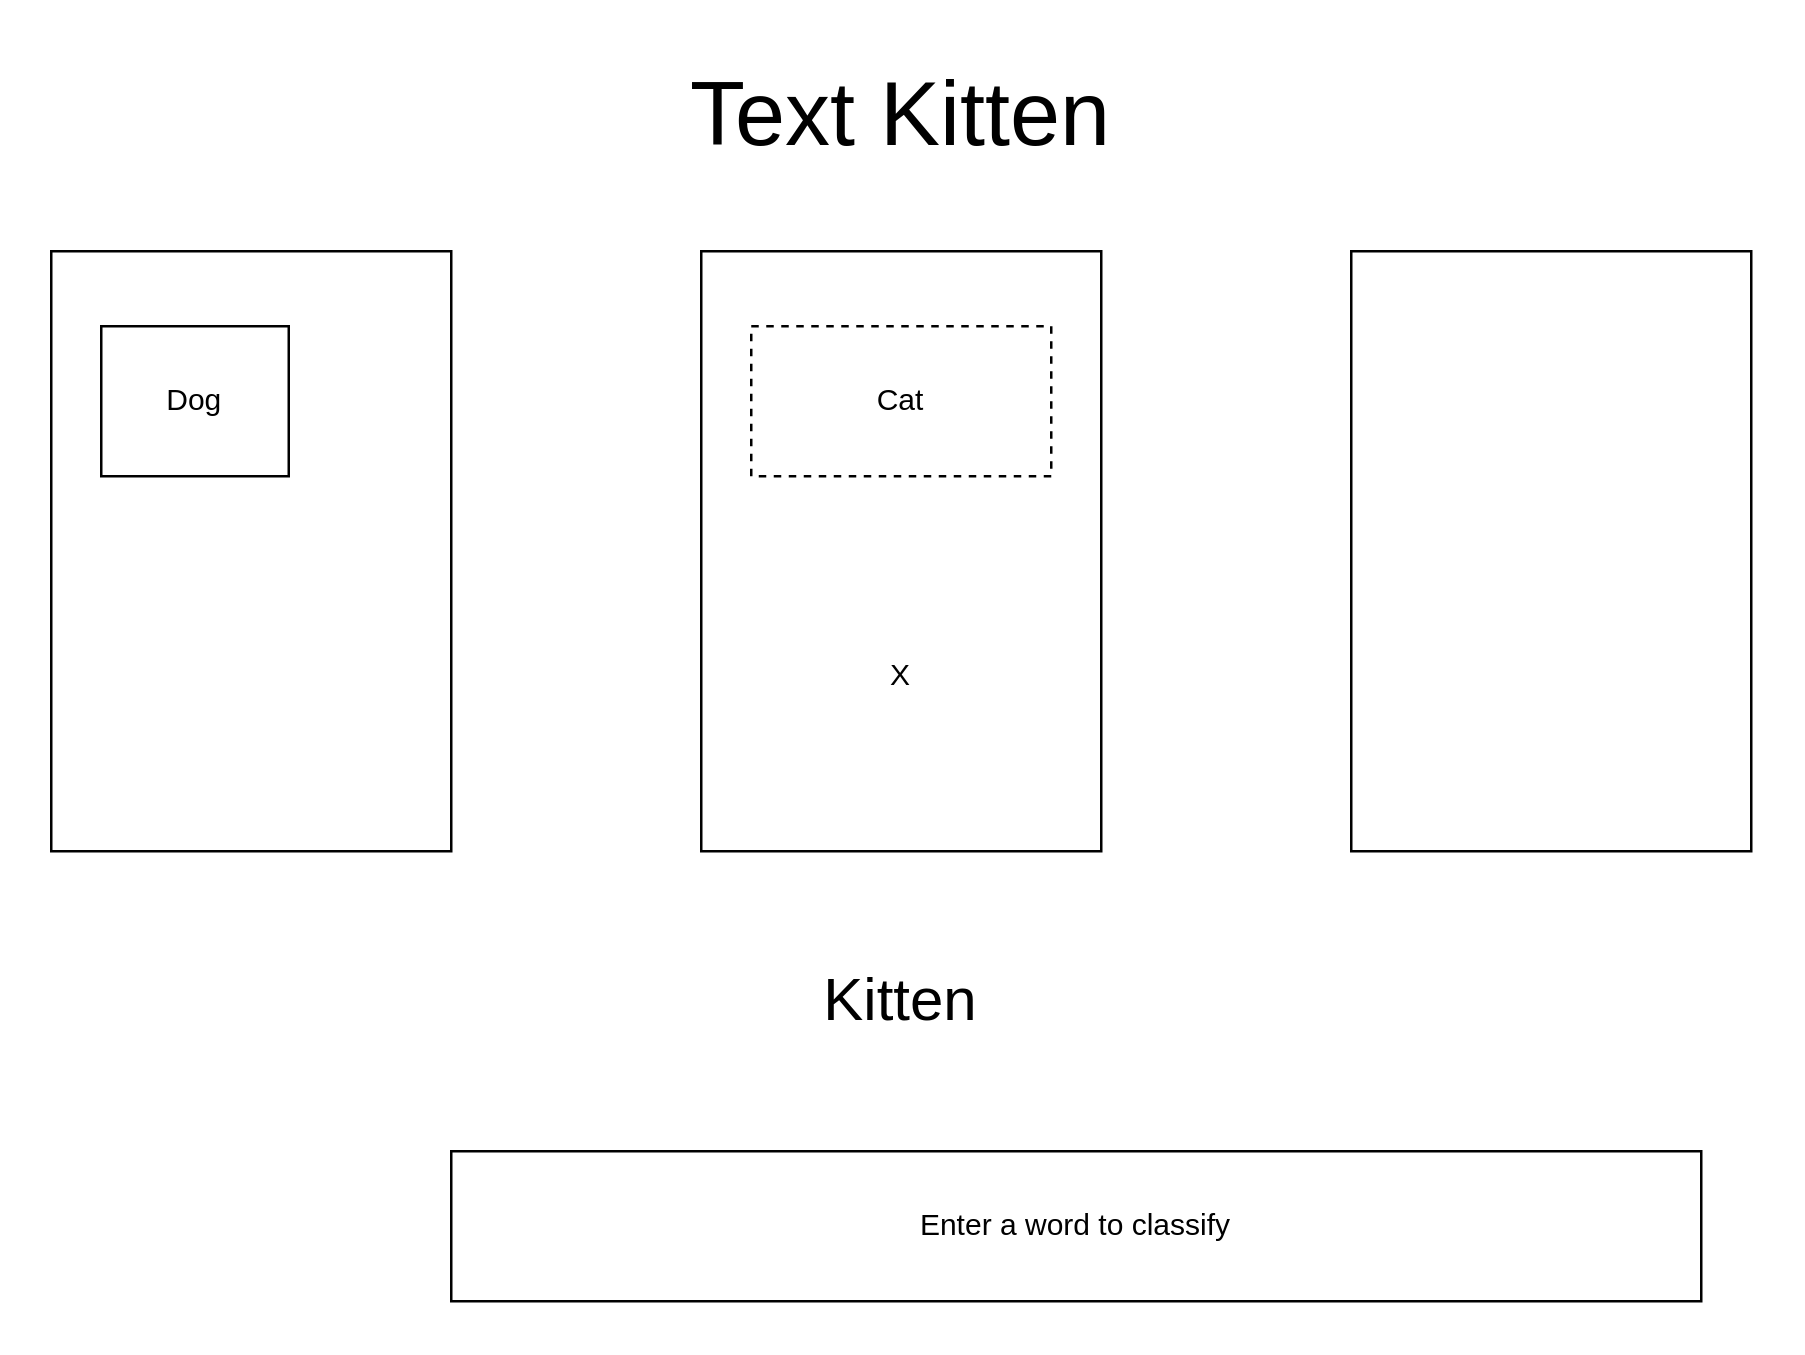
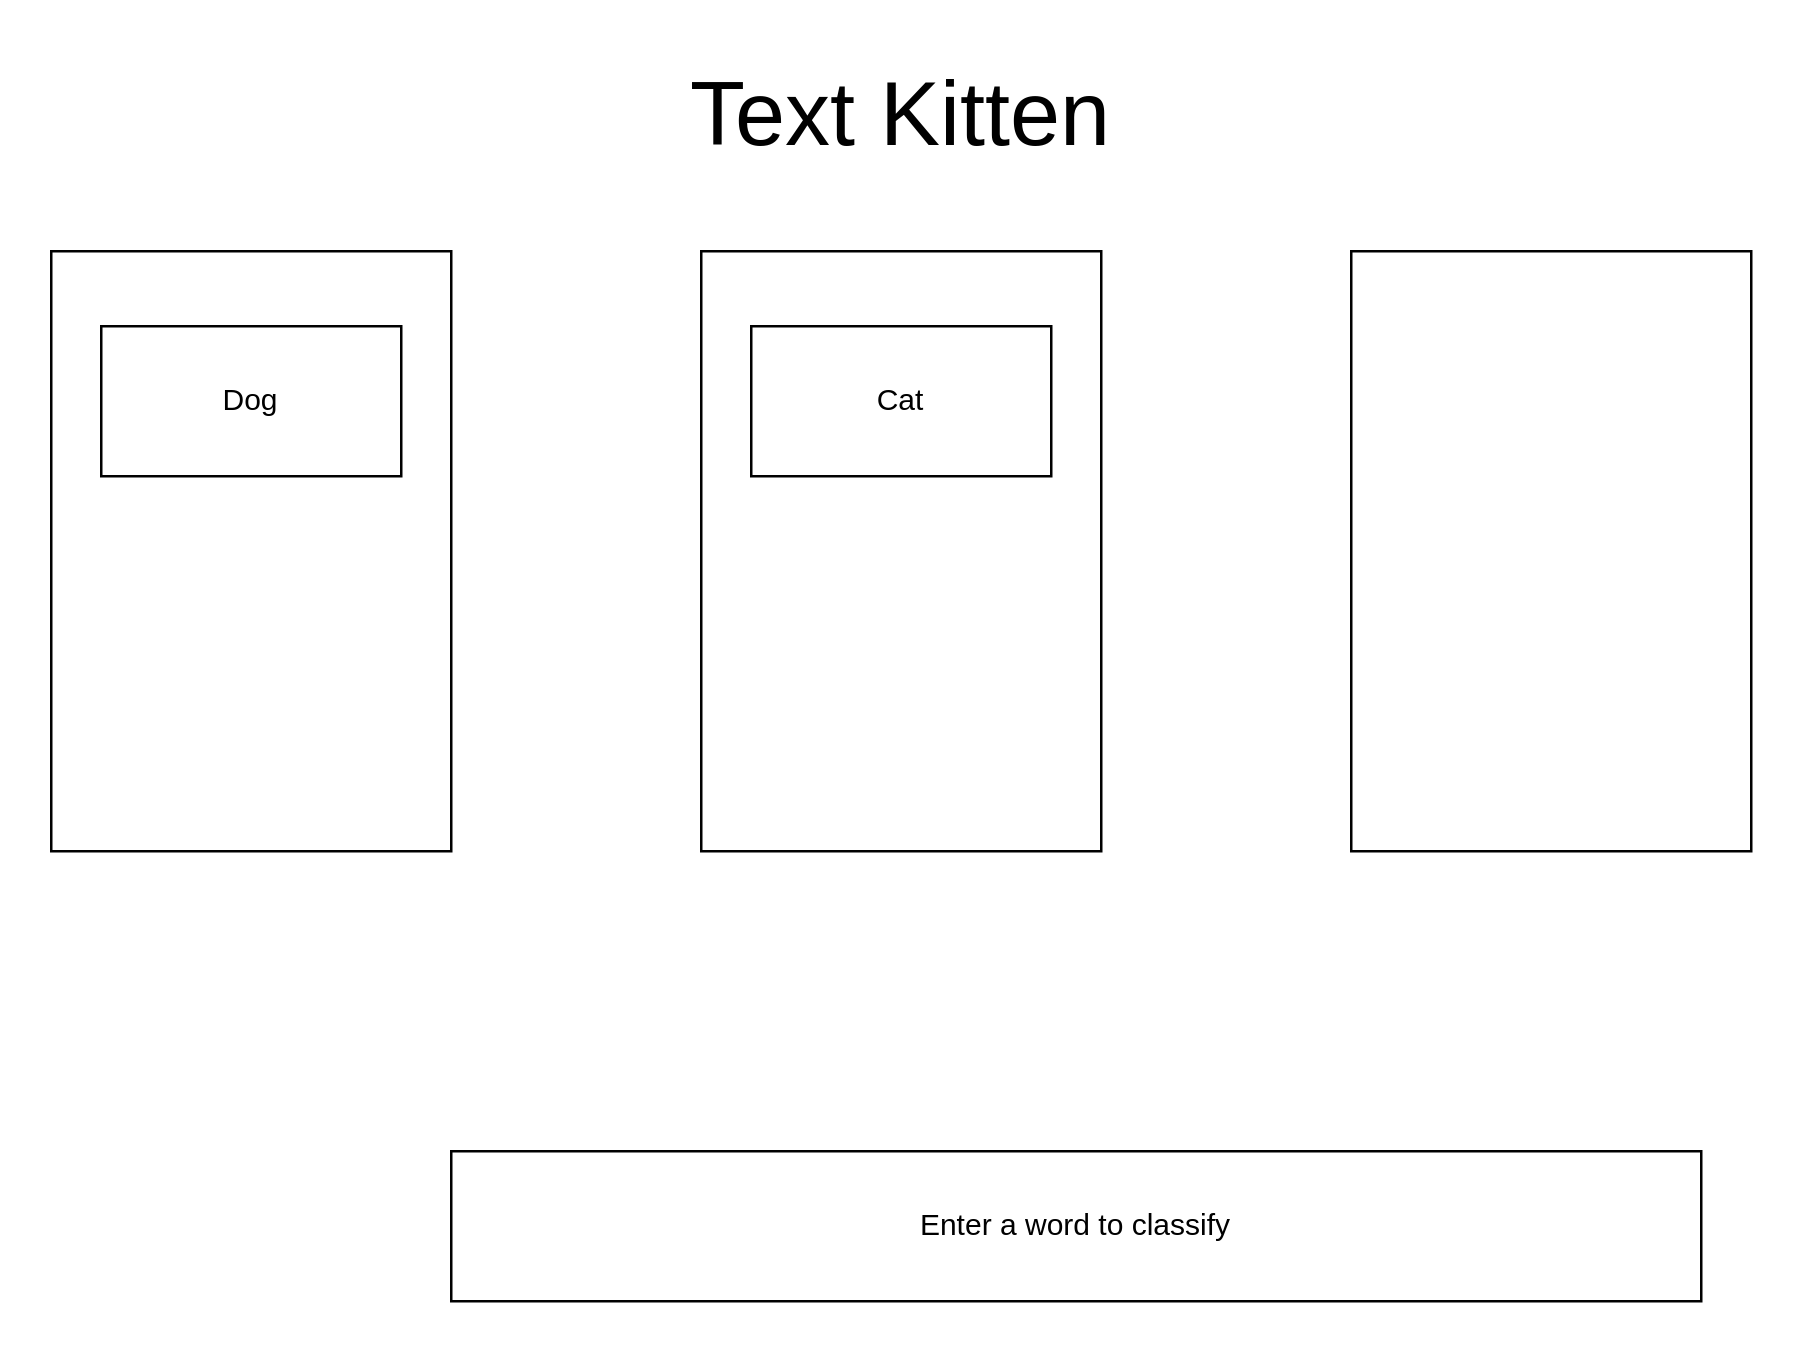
(195, 401) -> (251, 401)
(901, 401) -> (901, 401)
(901, 676) -> none
(901, 1001) -> none
